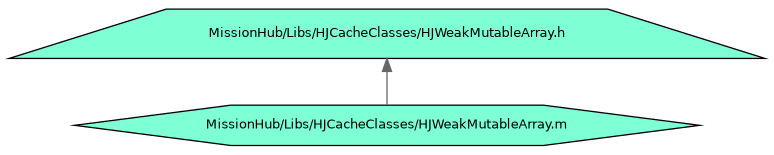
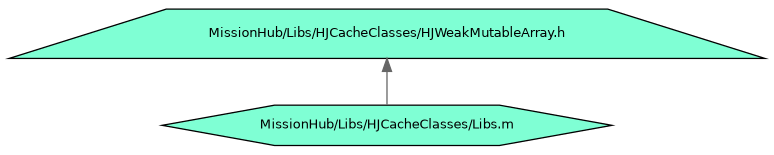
(387, 125) -> (387, 125)
